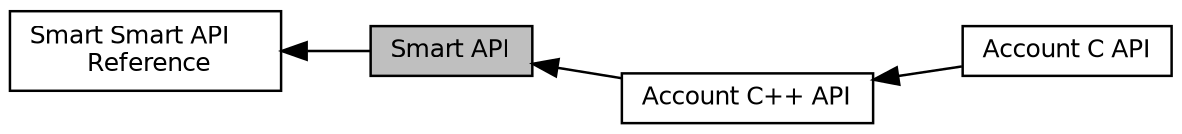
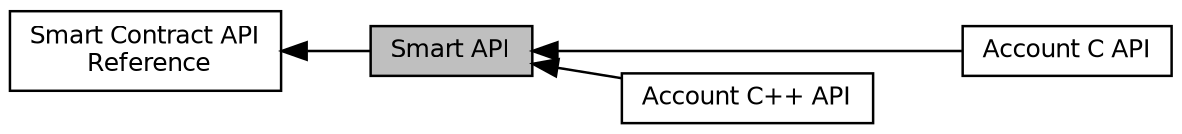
(146, 51) -> (146, 51)
(930, 71) -> (760, 51)
